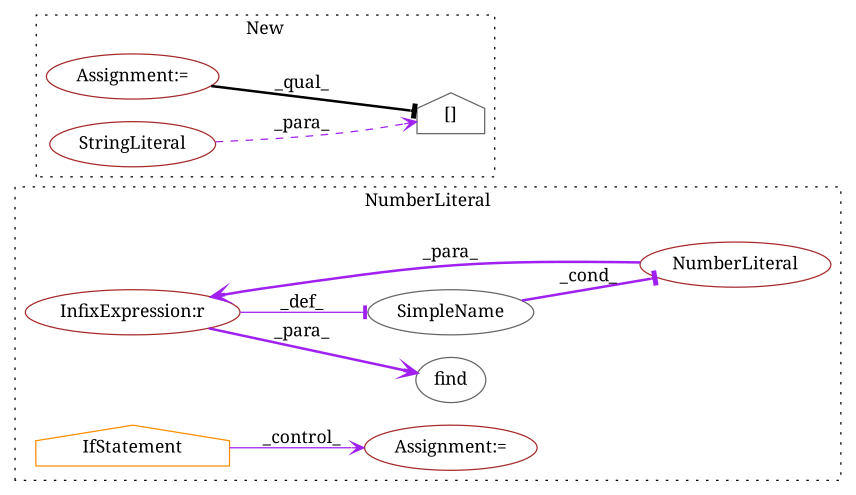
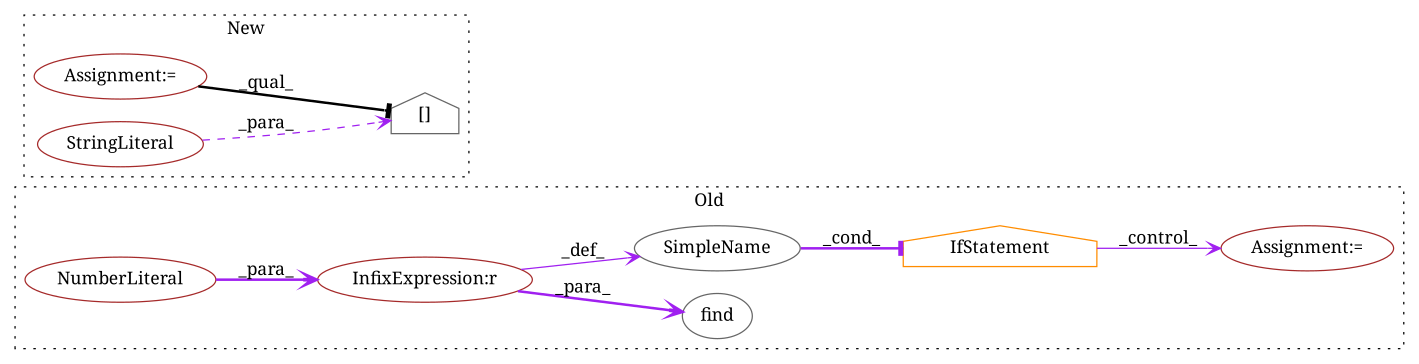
(428, 201) -> (709, 201)
(586, 290) -> (849, 248)
(301, 312) -> (574, 264)
